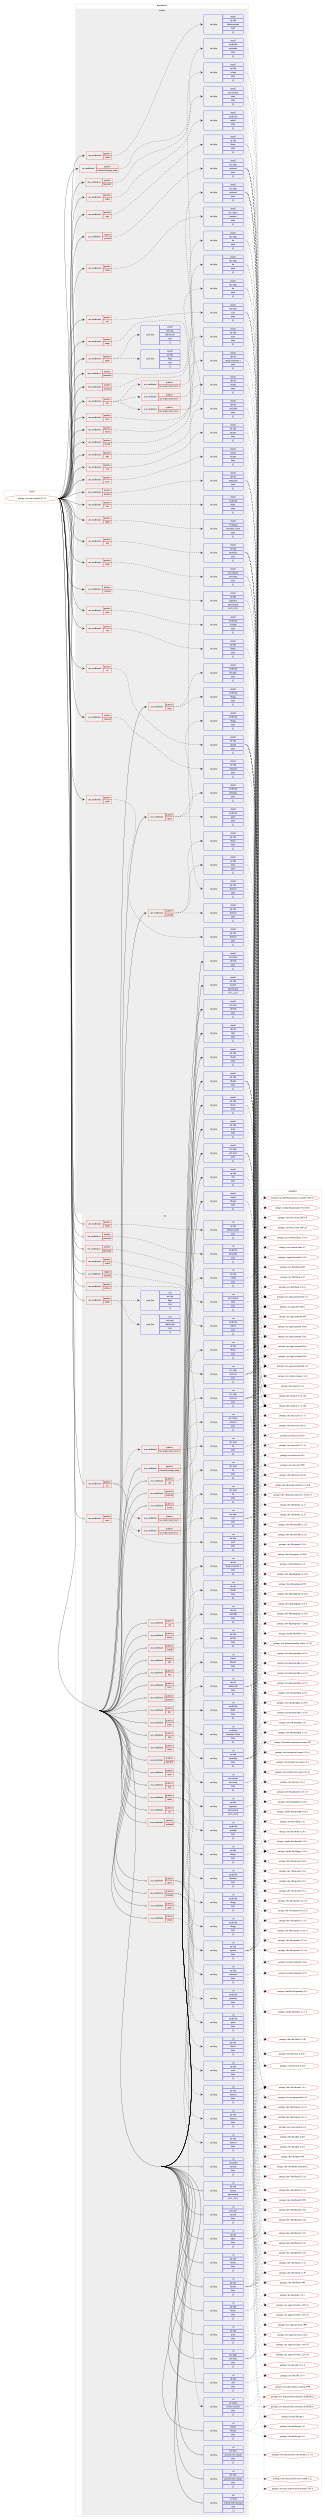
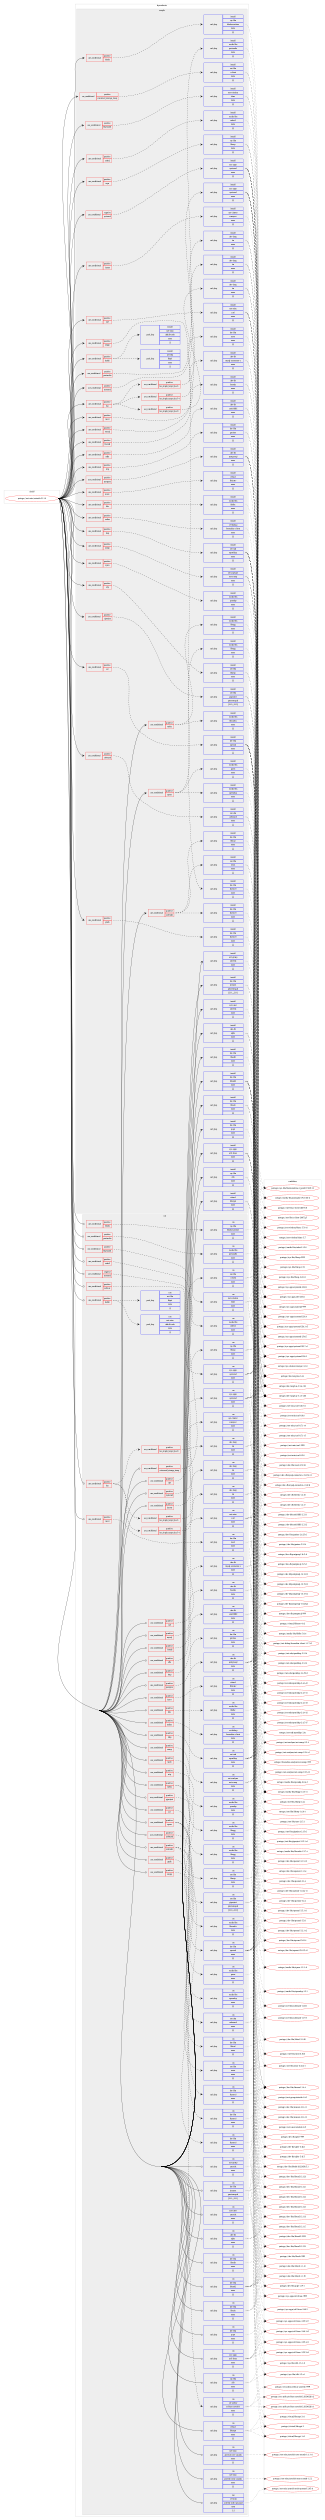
none -> (293, 1564)
